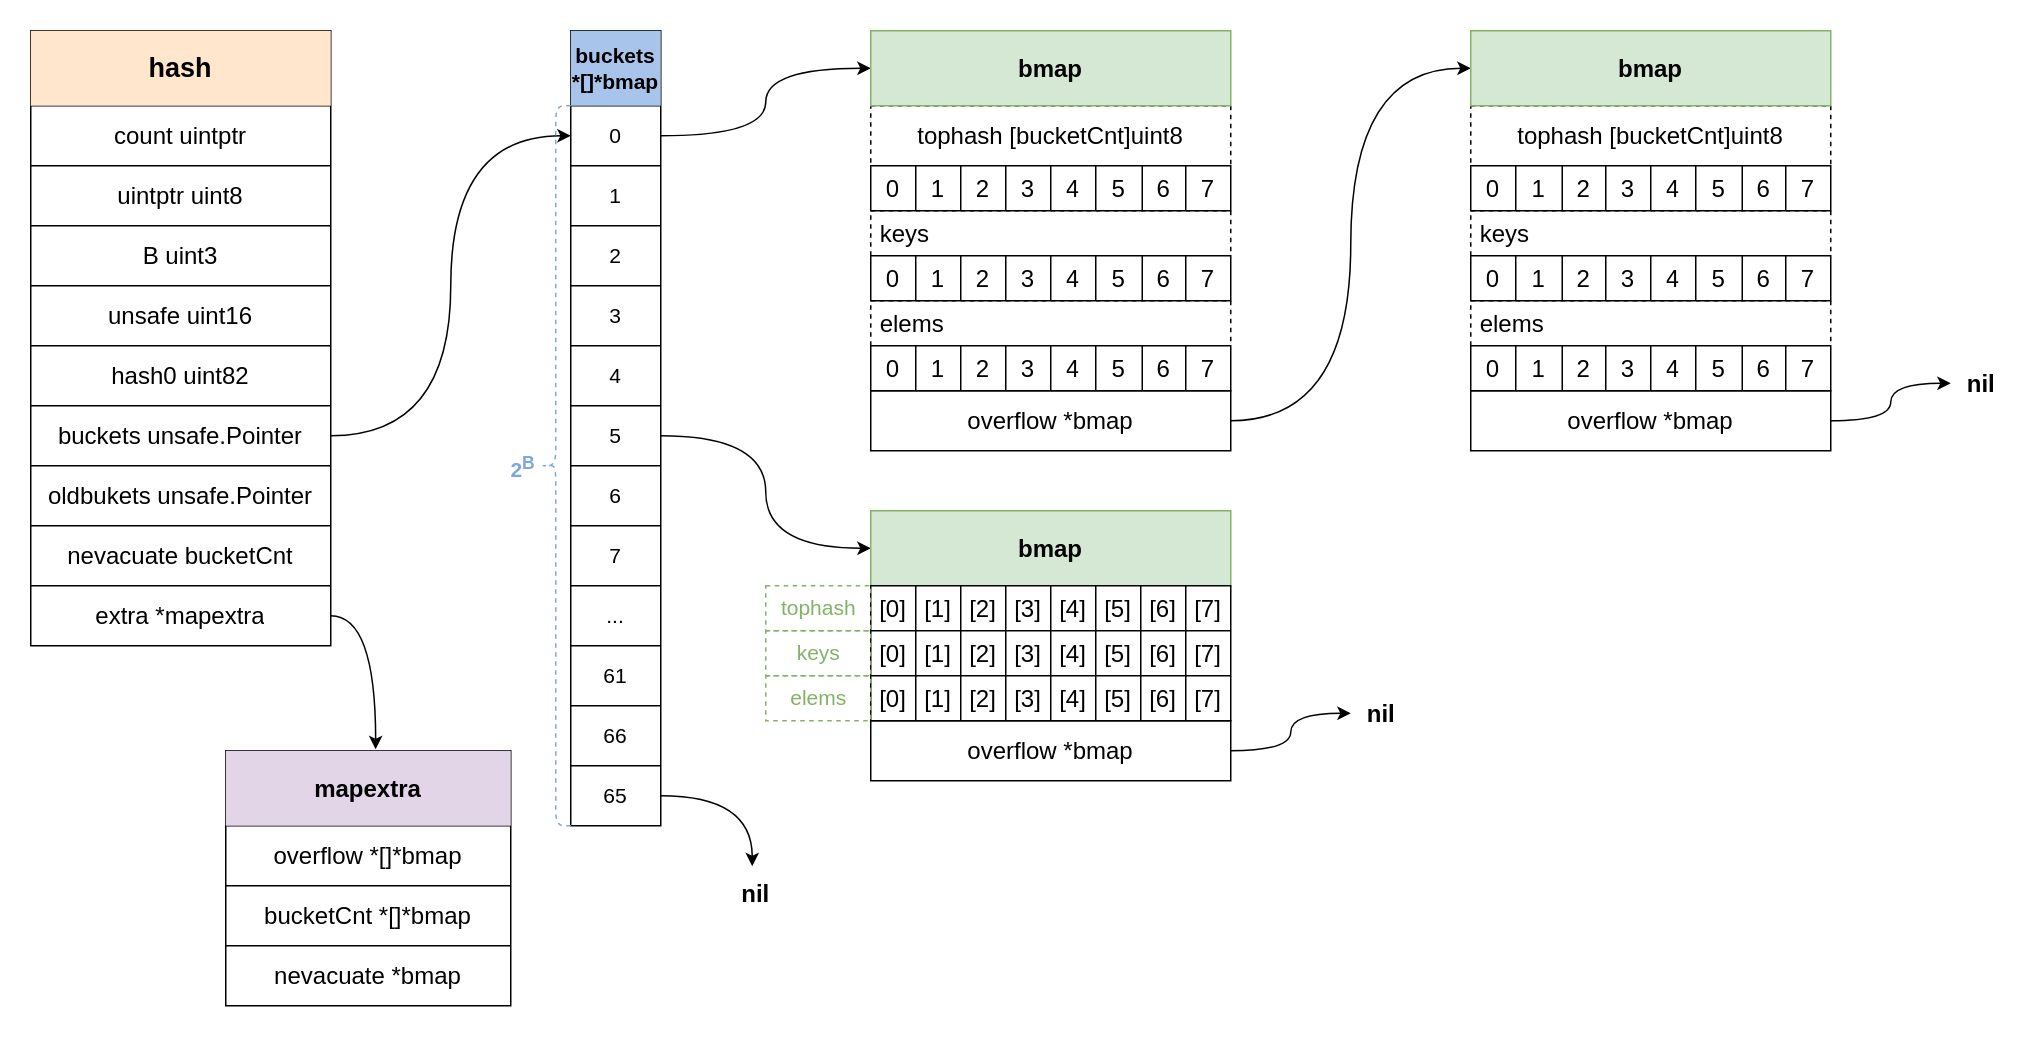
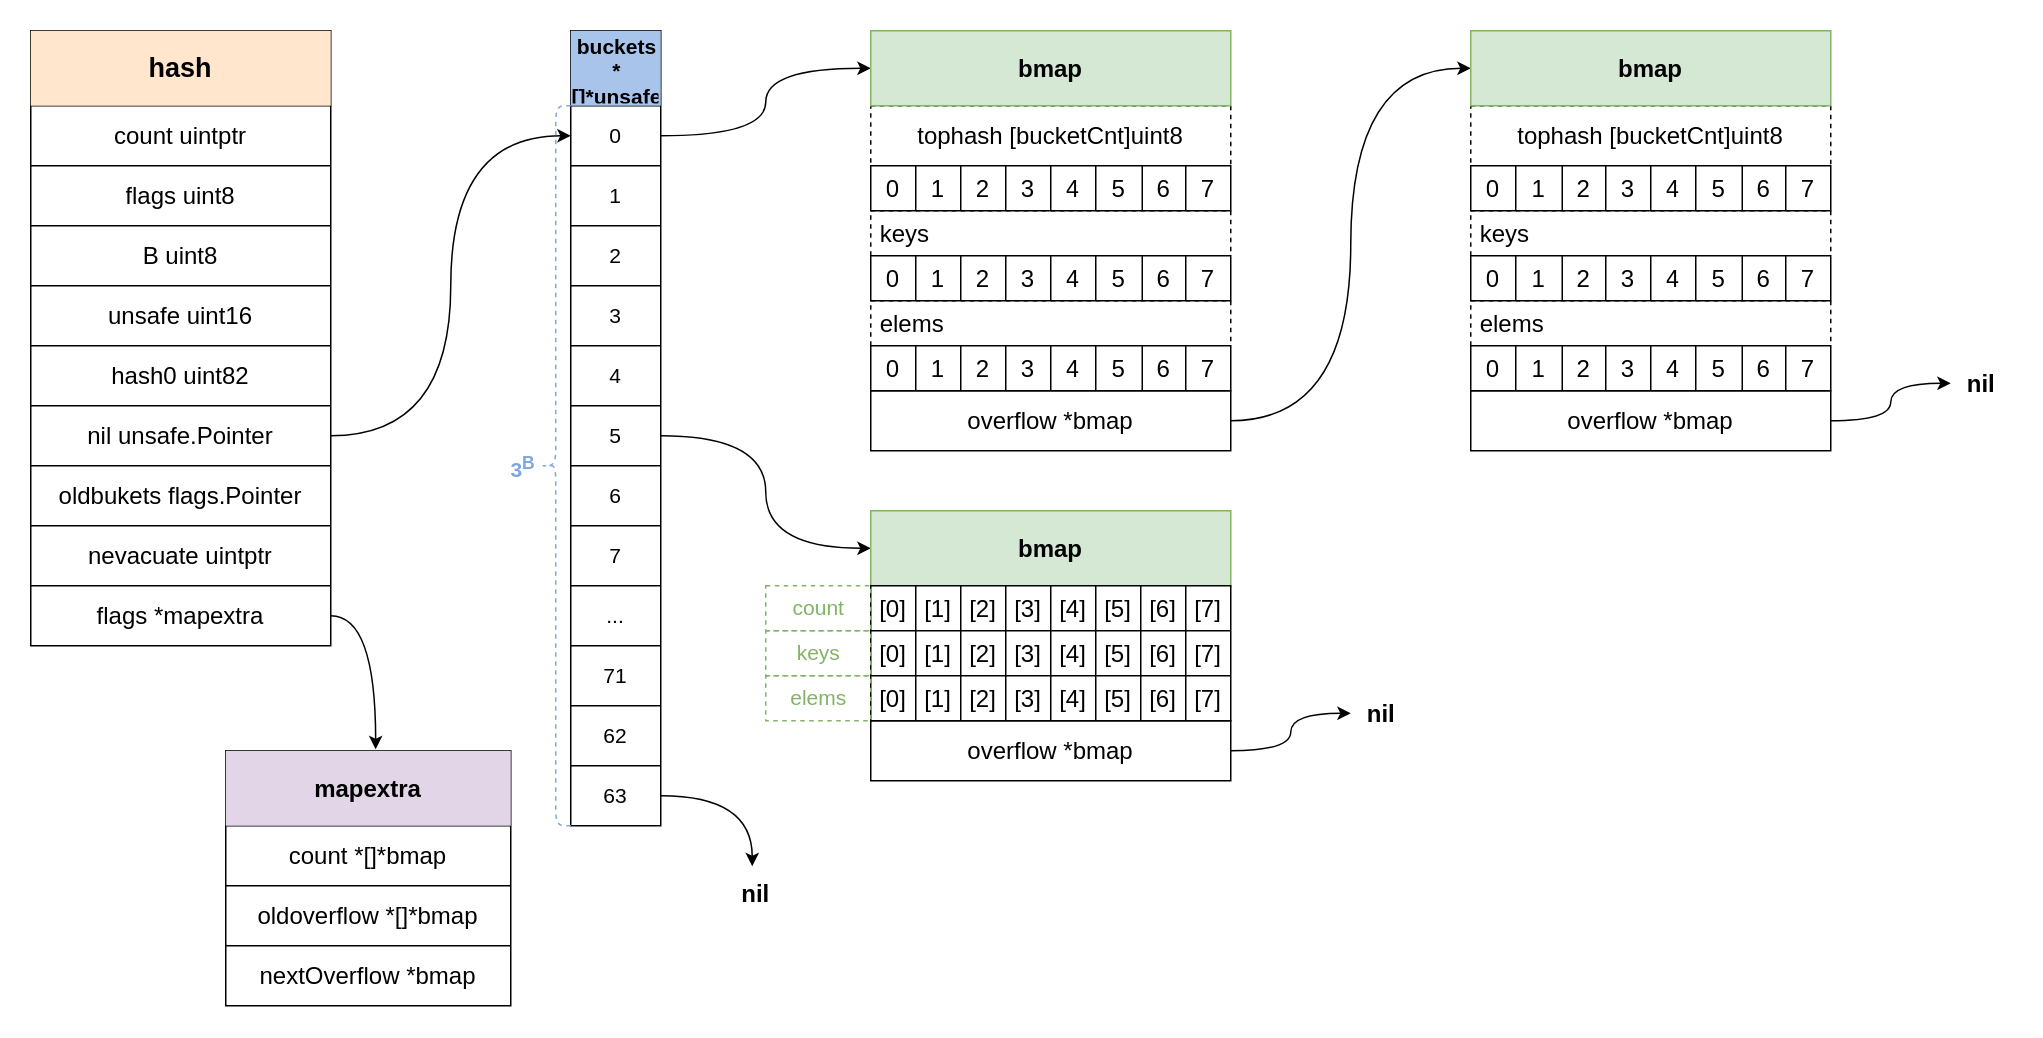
(616, 68) -> (616, 68)
(181, 196) -> (181, 196)
(181, 256) -> (181, 256)
(181, 436) -> (181, 436)
(526, 466) -> (526, 466)
(181, 496) -> (181, 496)
(181, 556) -> (181, 556)
(819, 608) -> (819, 608)
(181, 616) -> (181, 616)
(616, 676) -> (616, 676)
(616, 736) -> (616, 736)
(616, 796) -> (616, 796)
(368, 856) -> (368, 856)
(368, 916) -> (368, 916)
(368, 976) -> (368, 976)
